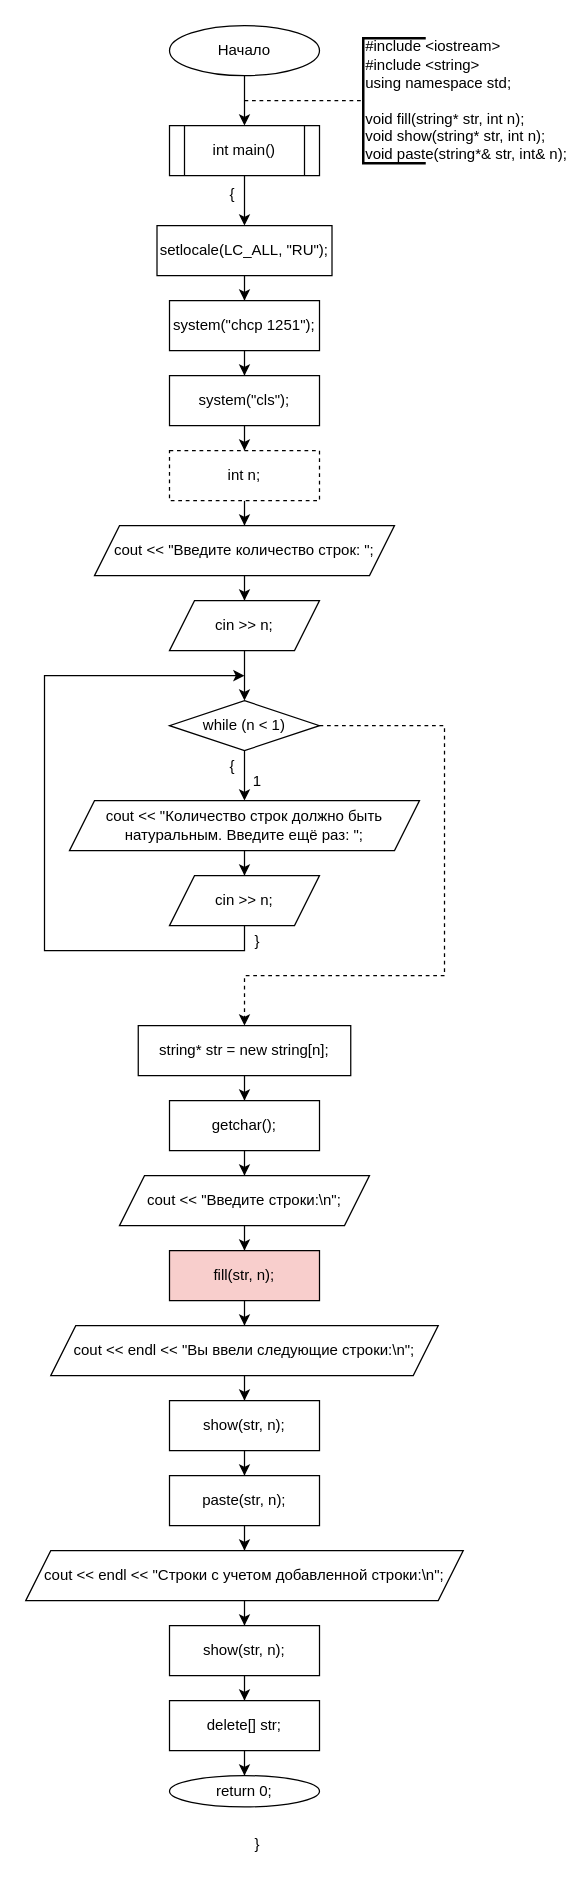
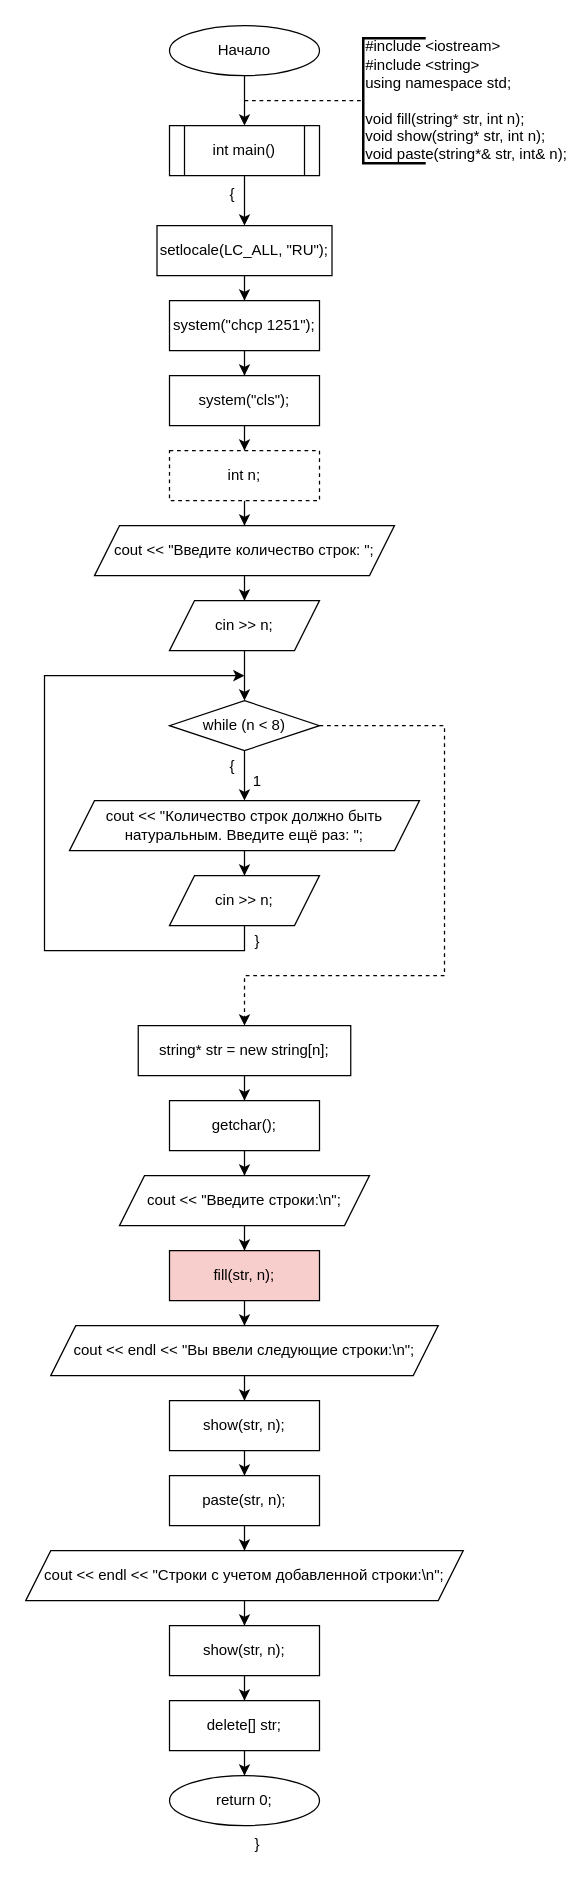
(244, 726) -> (244, 726)
(244, 1791) -> (244, 1801)
